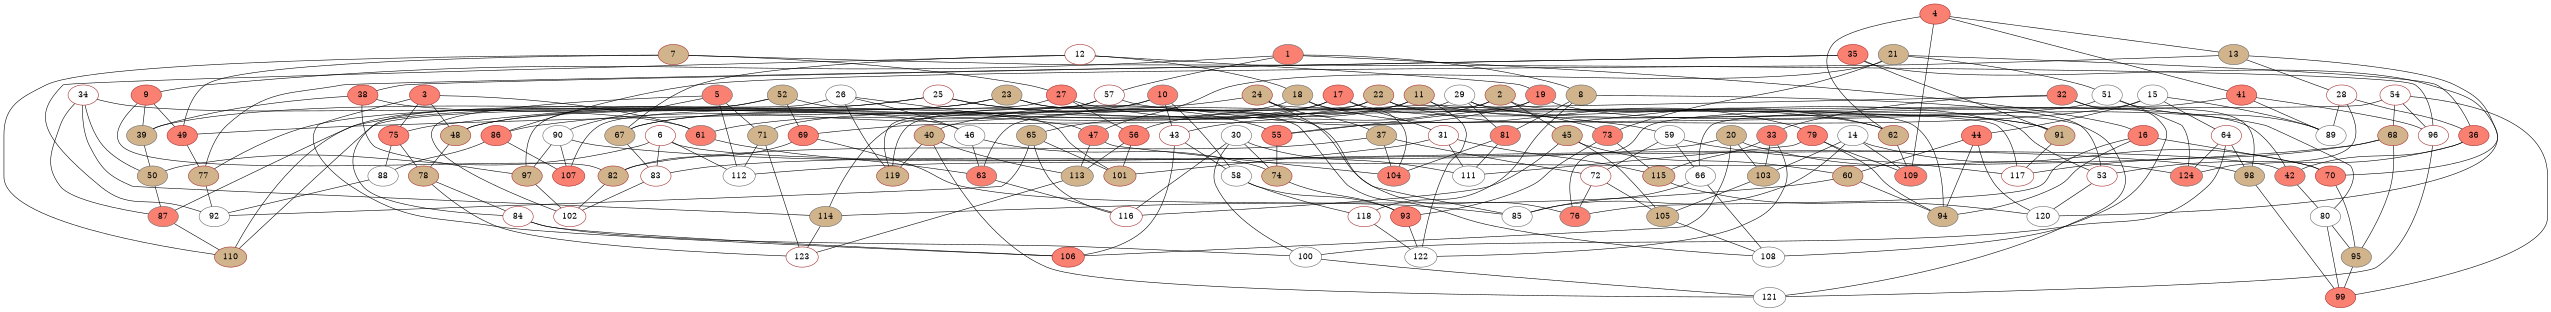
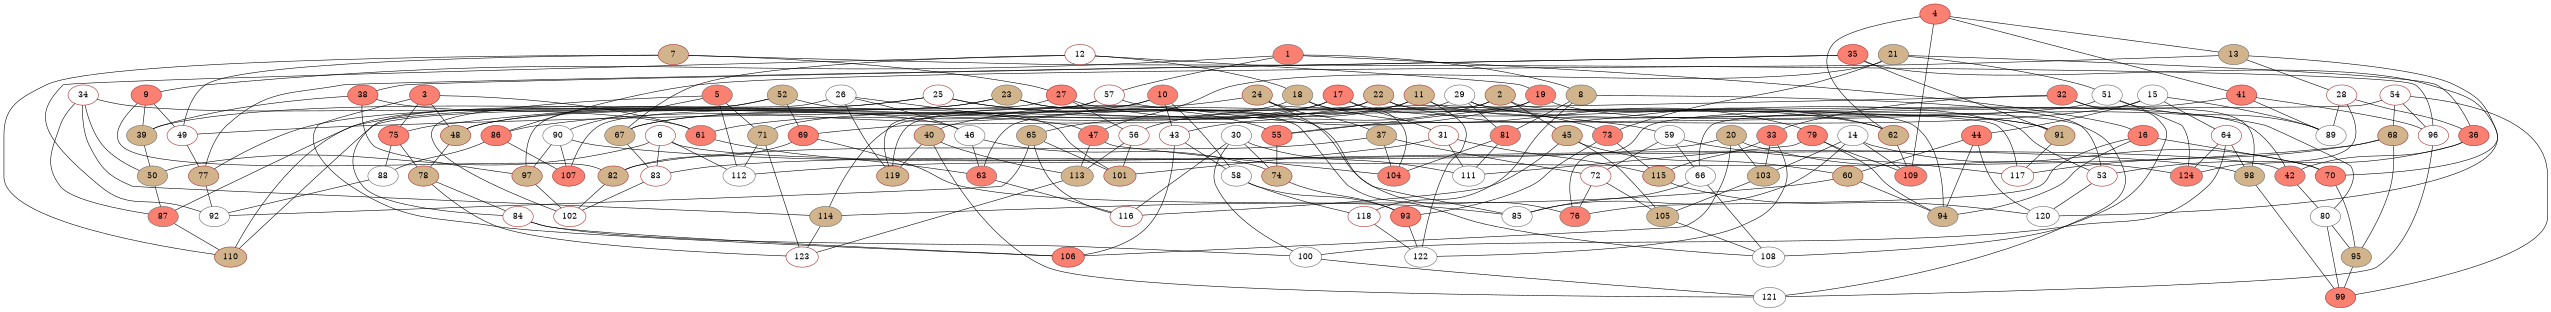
(182, 136) -> (182, 136)
(1134, 136) -> (1134, 136)
